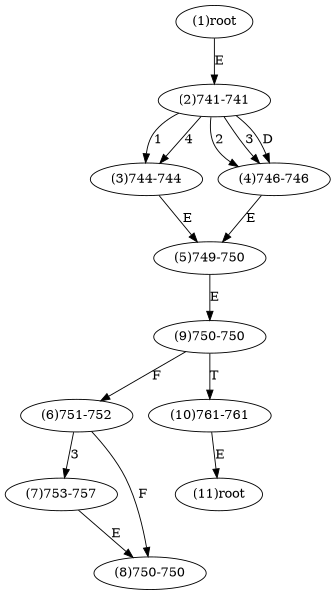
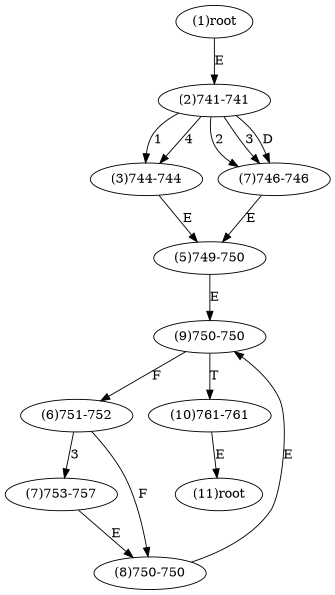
(274, 179) -> (274, 179)
none -> (281, 475)
